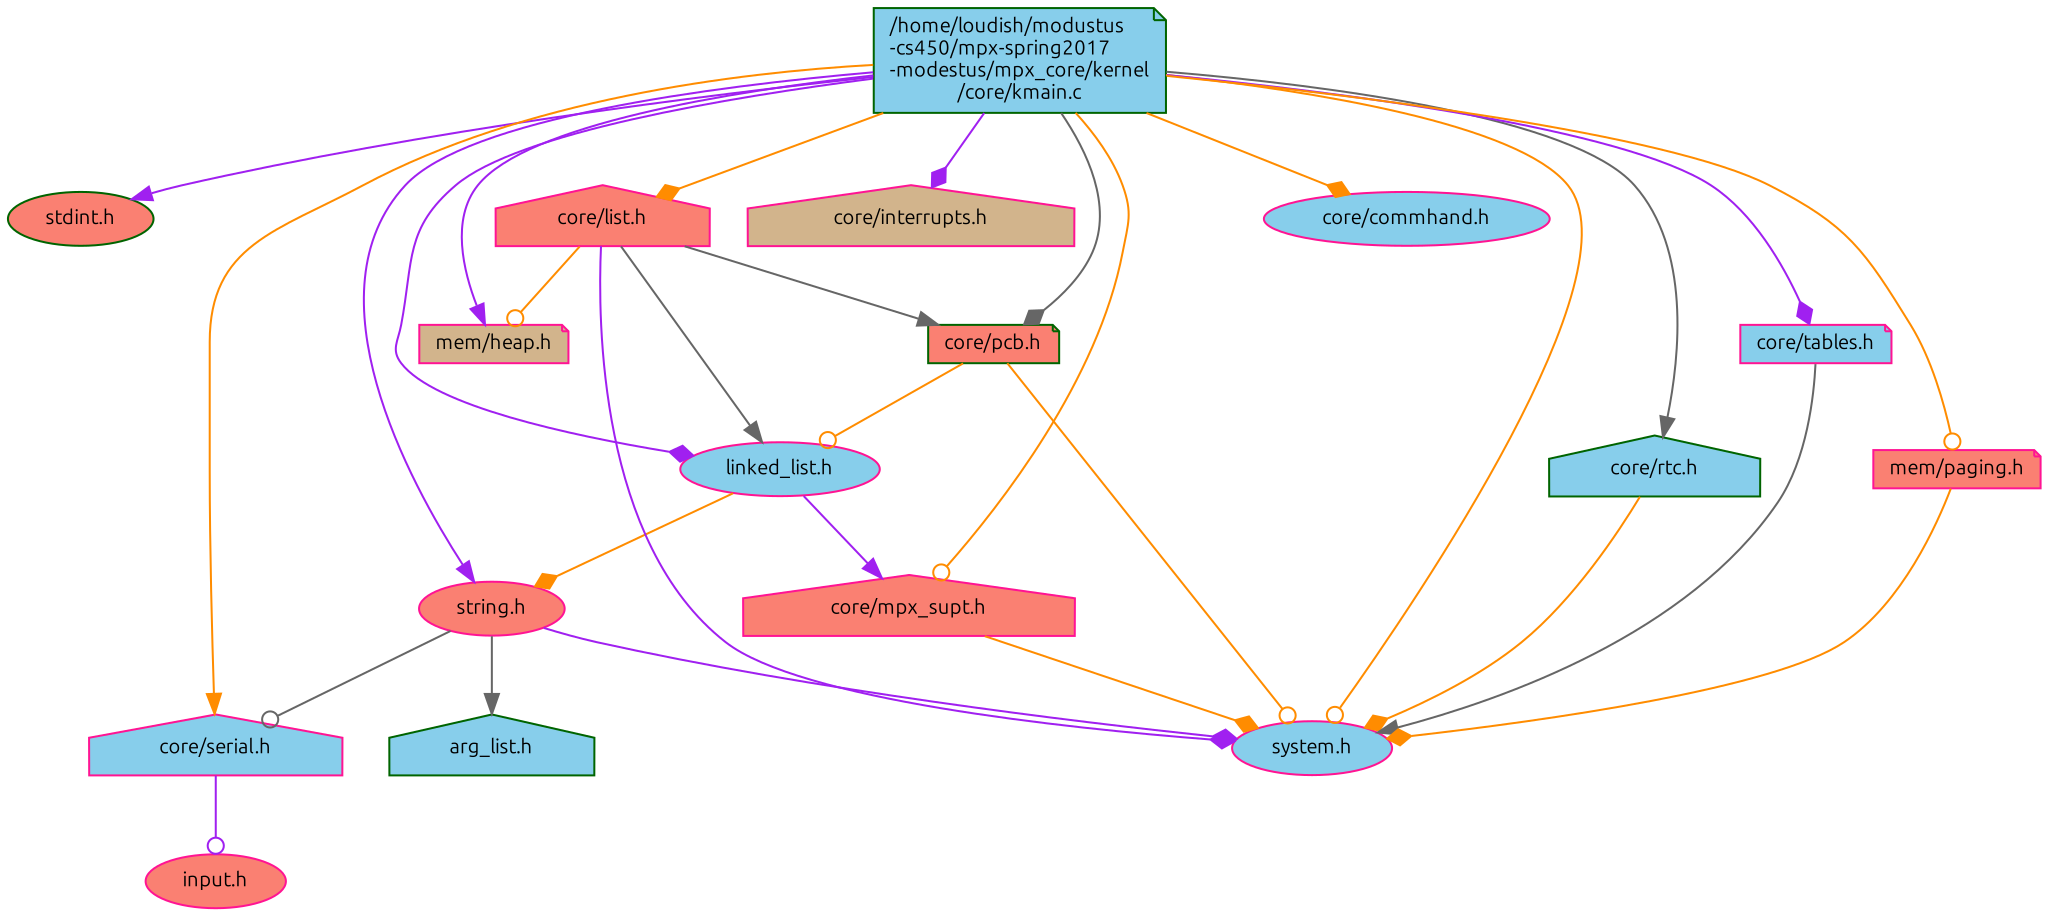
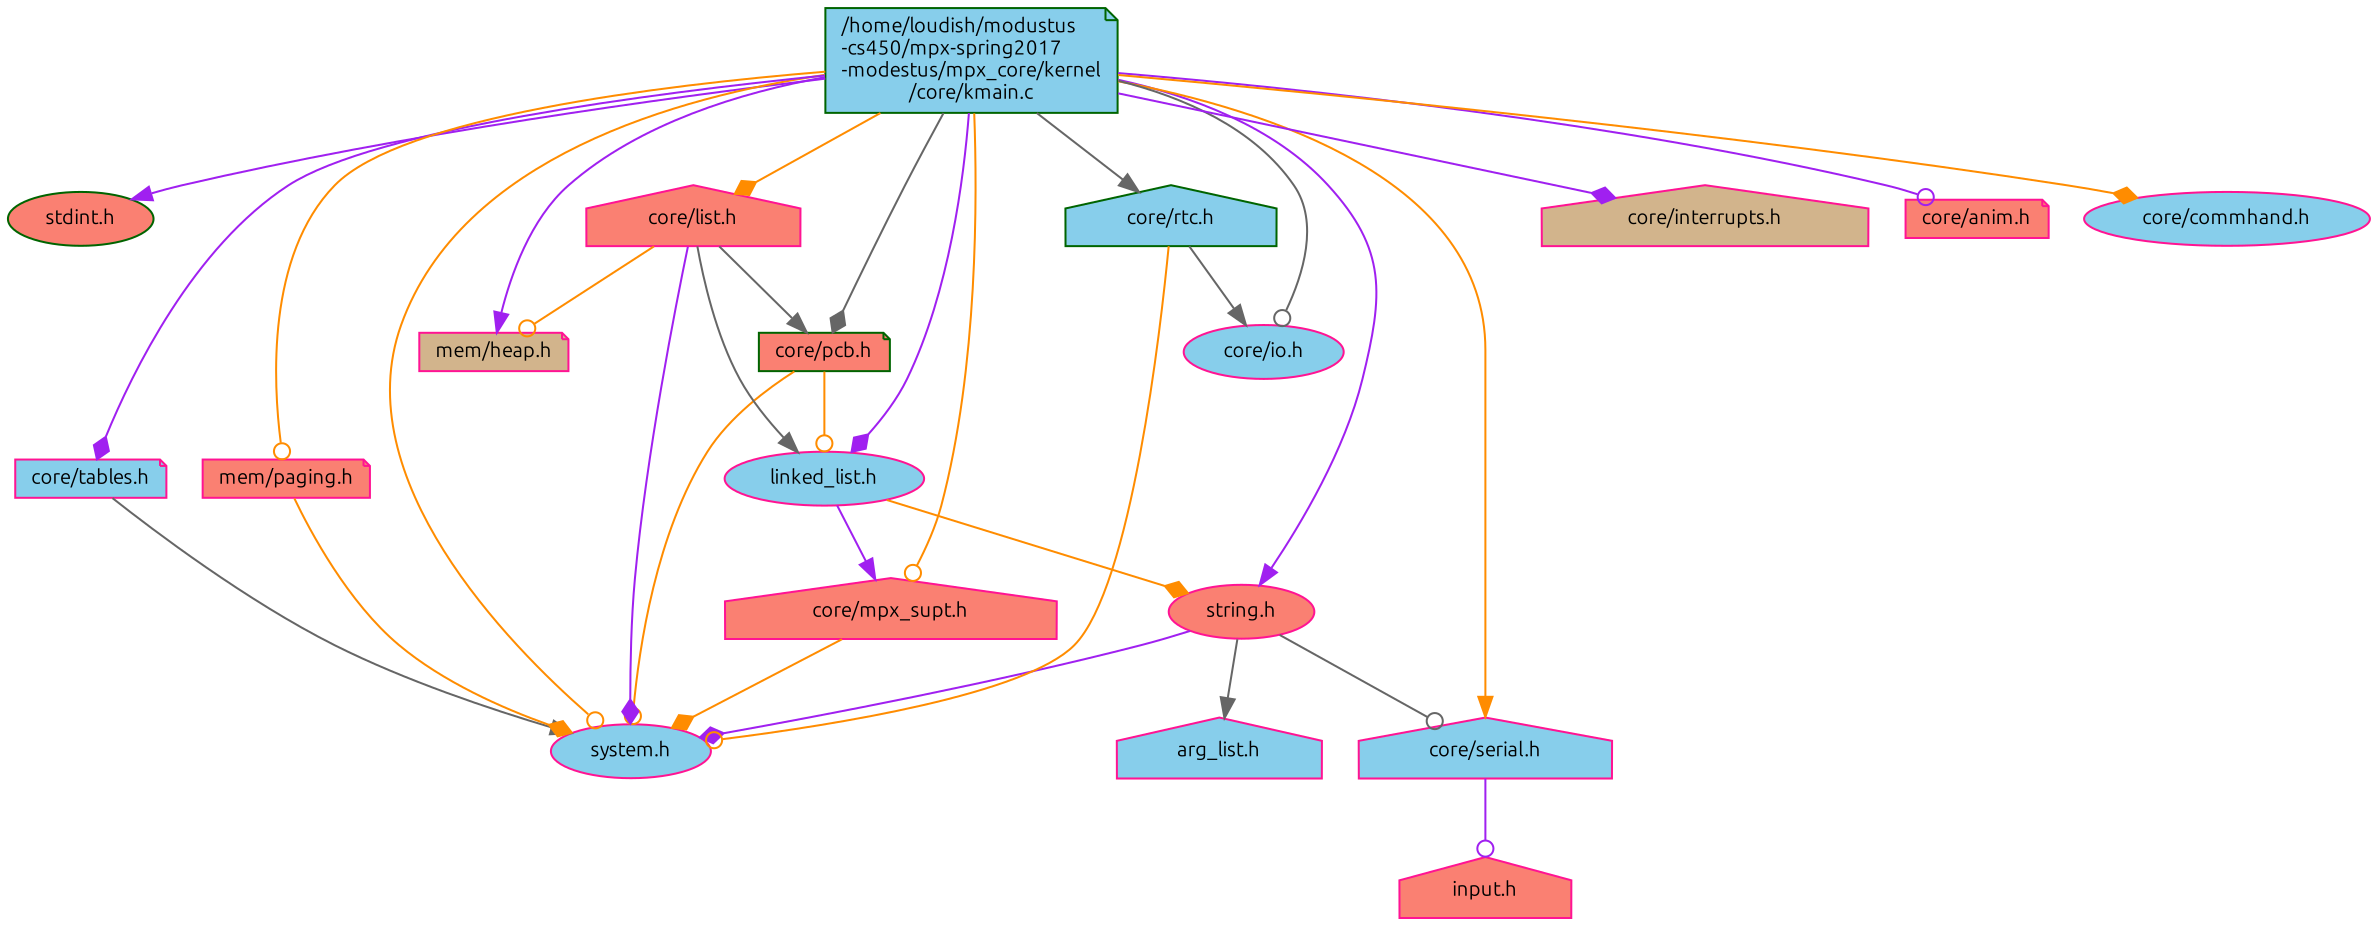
none -> (1977, 219)
none -> (1264, 352)
(1534, 631) -> (1087, 626)
(492, 748) -> (1219, 751)
(216, 881) -> (1485, 891)
